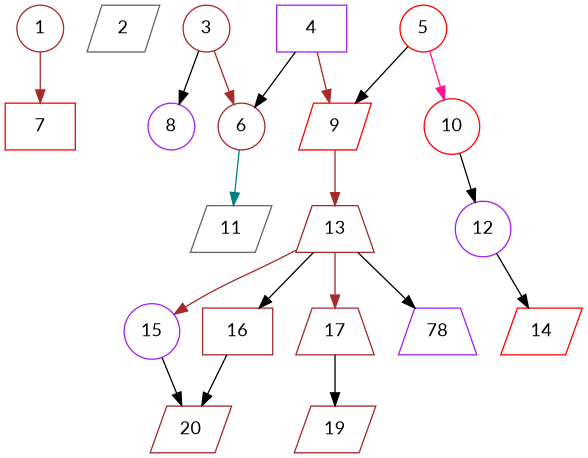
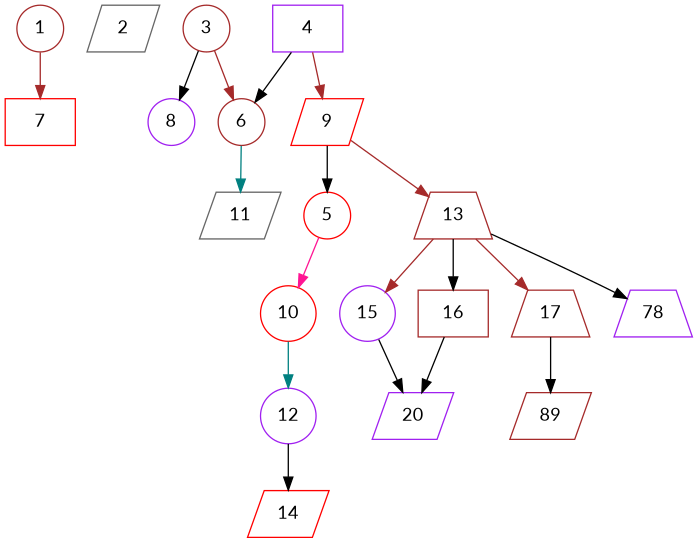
(386, 70) -> (327, 162)
(466, 172) -> (288, 358)
(191, 429) -> (413, 416)
(335, 429) -> (551, 416)
